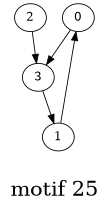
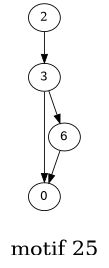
(61, 44) -> (44, 133)
(58, 137) -> (64, 137)
